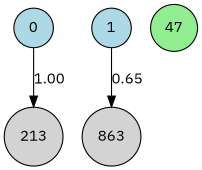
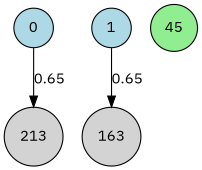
(174, 28) -> (174, 28)
(50, 79) -> (50, 79)
(112, 137) -> (112, 137)
